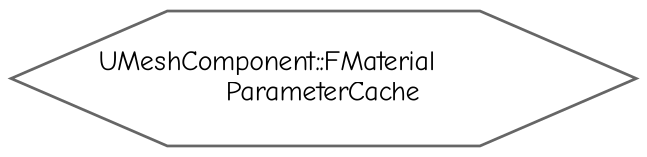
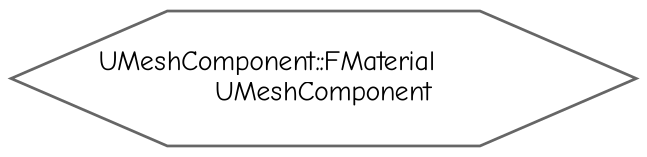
(324, 78) -> (324, 78)
